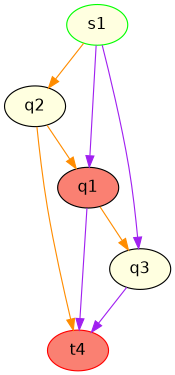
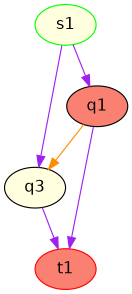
(35, 106) -> none
(78, 350) -> (66, 269)
